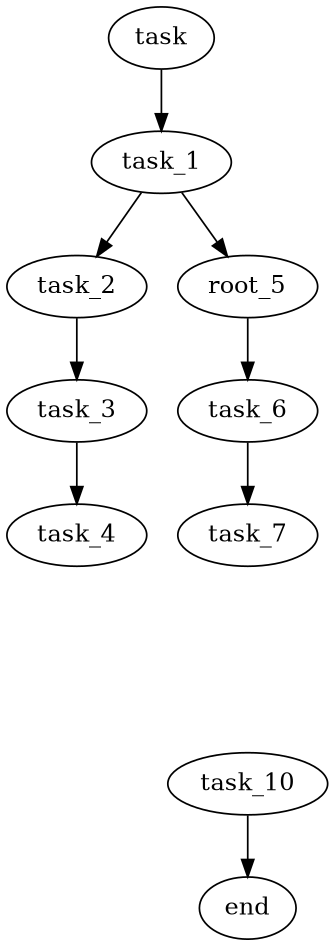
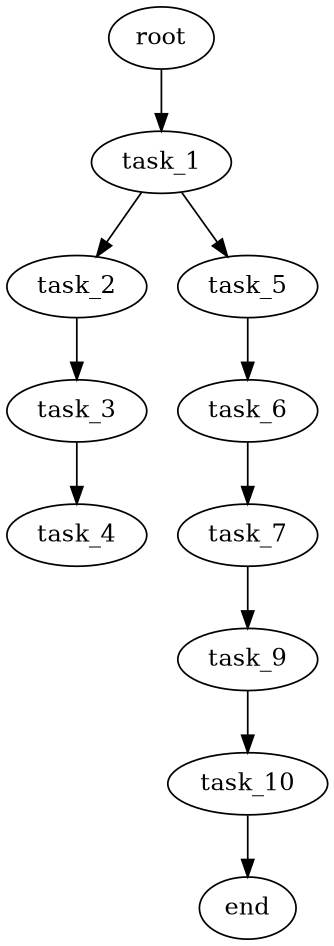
(161, 38) -> (161, 38)
(248, 287) -> (248, 287)
none -> (248, 659)
